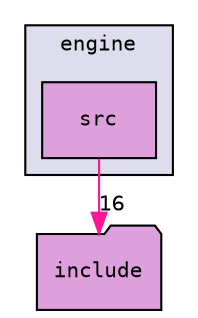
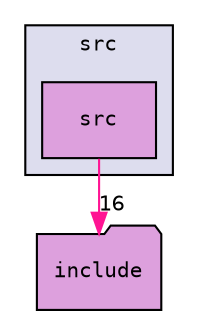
(99, 45) -> (99, 45)
